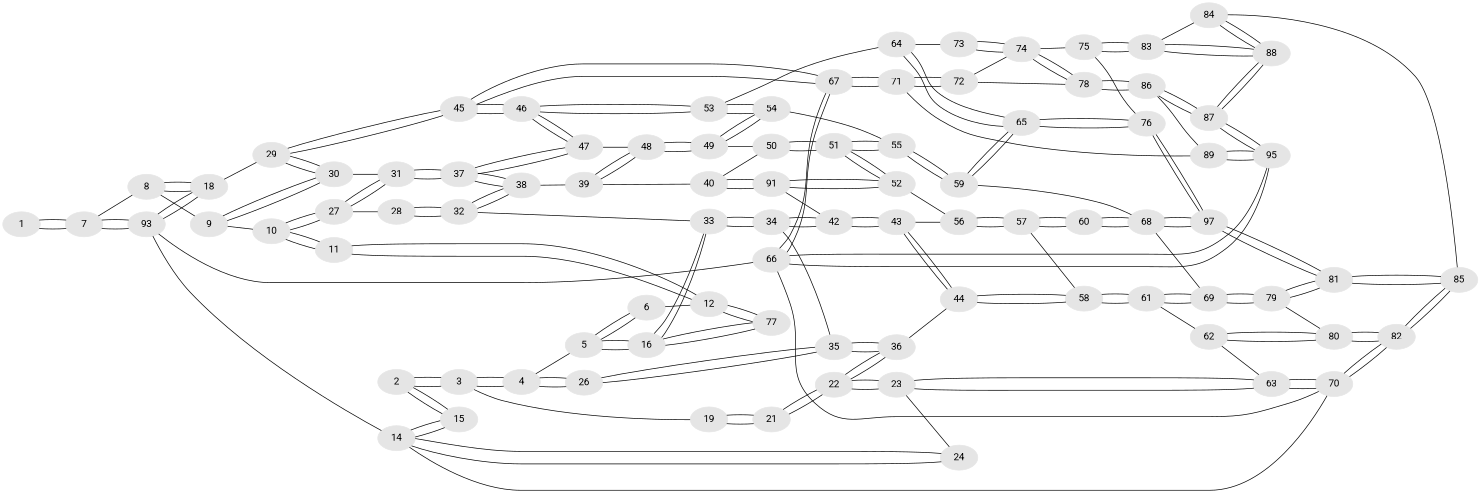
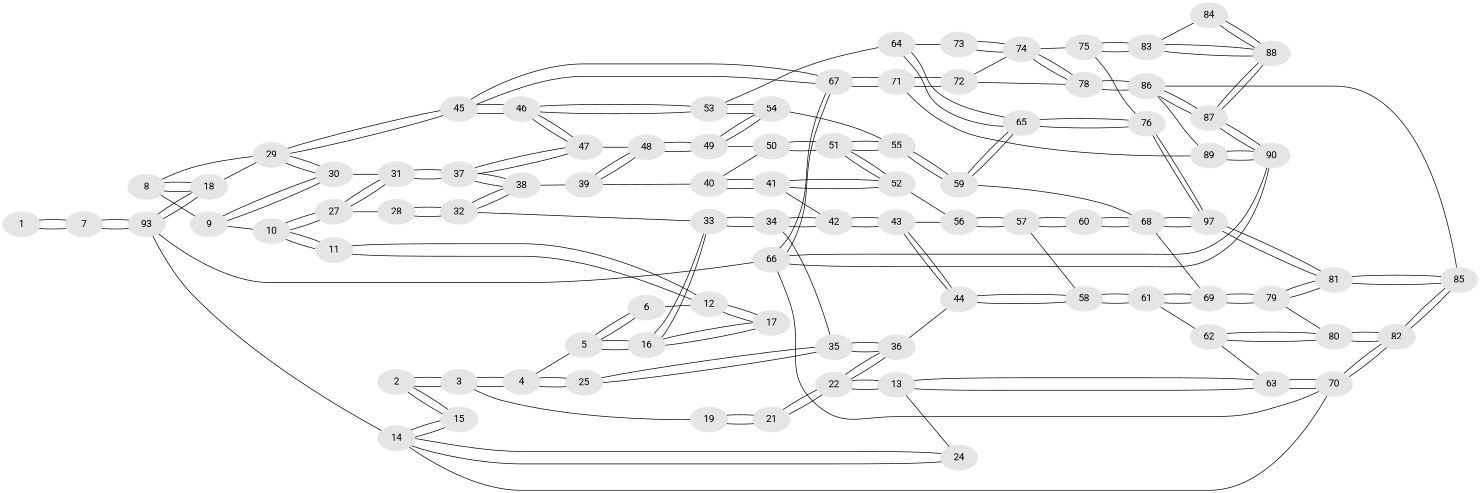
(1413, 75) -> (1367, 94)
(1272, 156) -> (1272, 156)
(772, 184) -> (772, 184)
(115, 206) -> (206, 164)
(772, 323) -> (772, 323)
(584, 383) -> (584, 383)
(897, 385) -> (897, 385)
